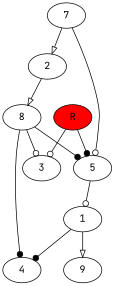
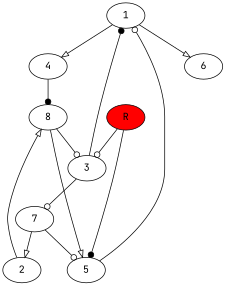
none -> (103, 94)
(53, 140) -> (62, 185)
(15, 191) -> (48, 89)
none -> (60, 194)
(55, 243) -> (90, 39)
(83, 270) -> (204, 66)
